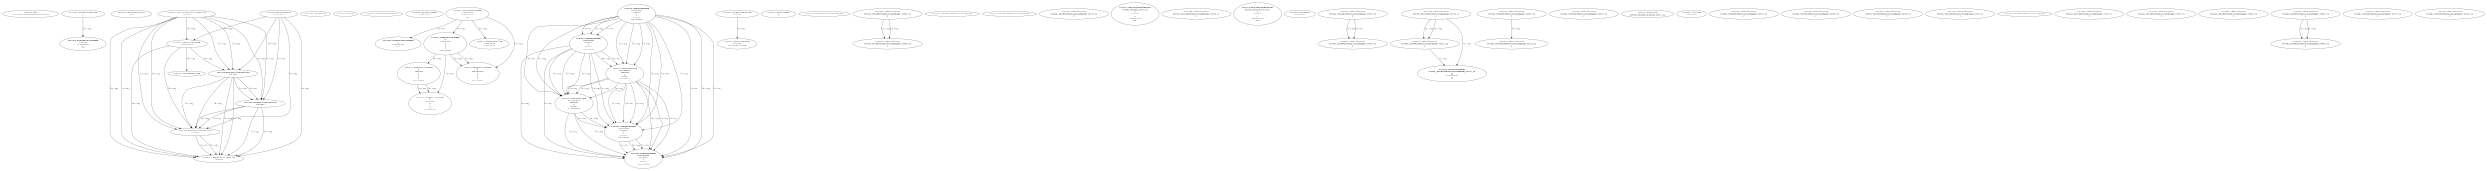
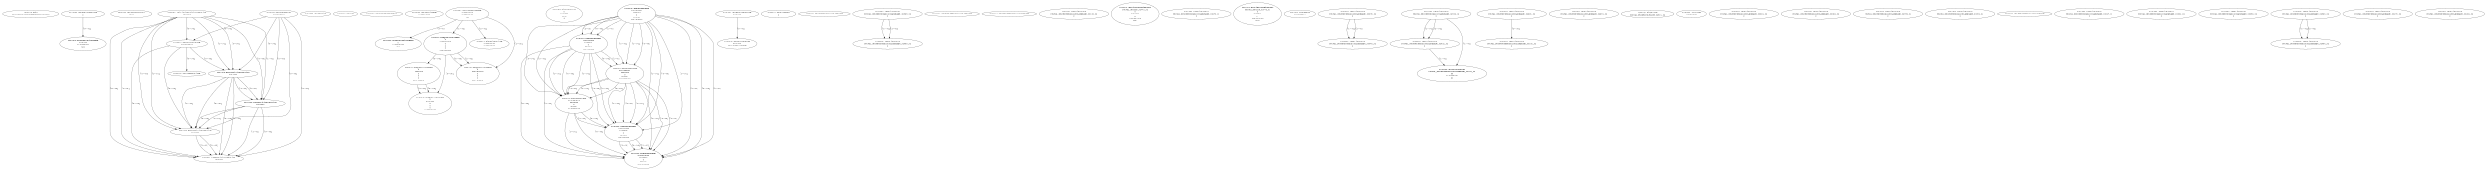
none -> (564, 14)
